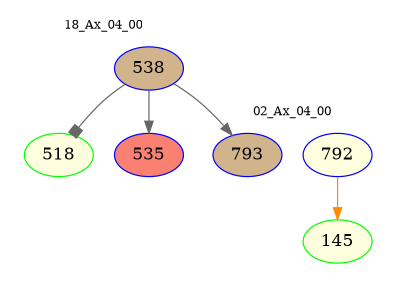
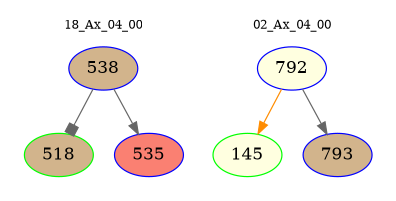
(211, 113) -> (312, 106)
(59, 155) -> (59, 155)
